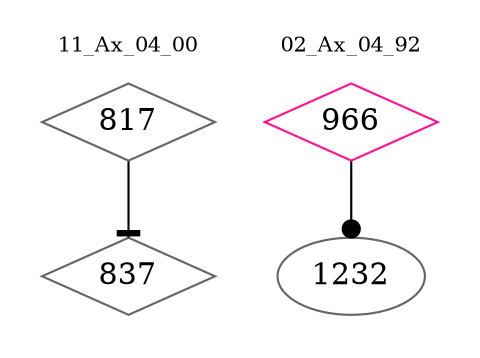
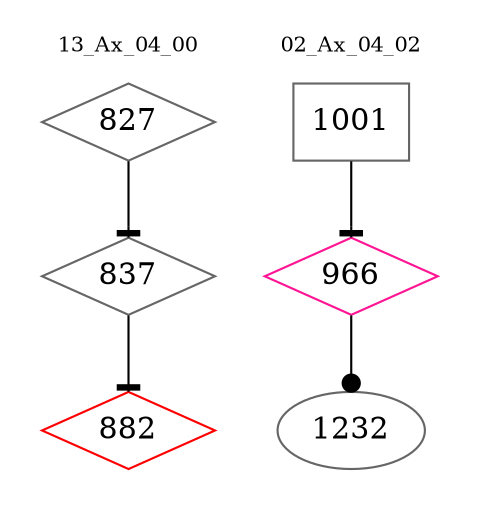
(128, 46) -> (128, 46)
(351, 46) -> (351, 46)
(128, 122) -> (128, 122)
none -> (351, 122)
none -> (128, 430)
